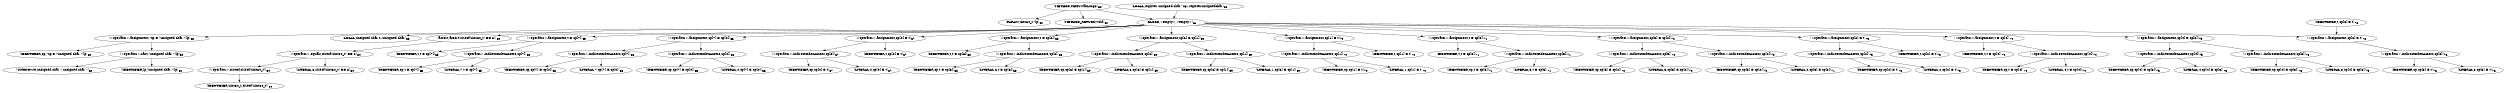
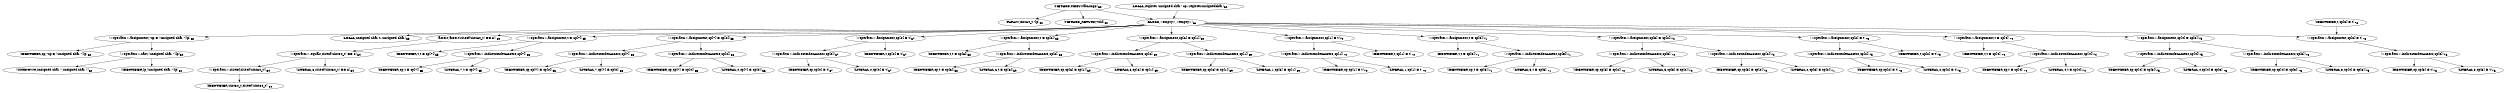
(1015, 70) -> (1015, 70)
